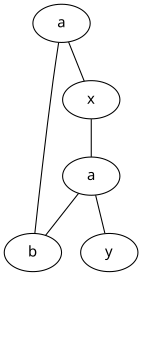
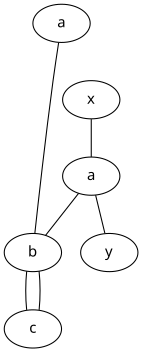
(76, 62) -> none
none -> (33, 329)
